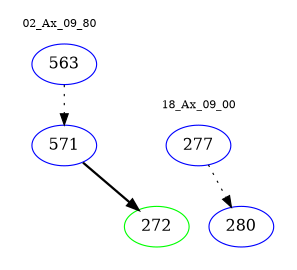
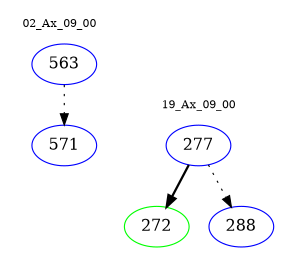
(60, 24) -> (60, 24)
(199, 105) -> (199, 105)
(106, 182) -> (180, 181)
(241, 227) -> (241, 227)
